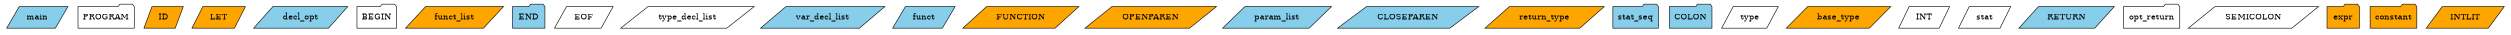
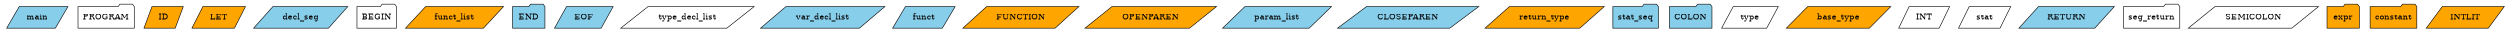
(301, 17) -> (301, 17)
(584, 17) -> (584, 17)
(2152, 17) -> (2152, 17)
